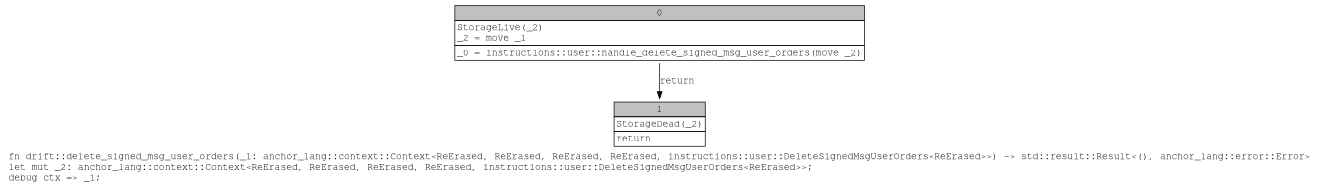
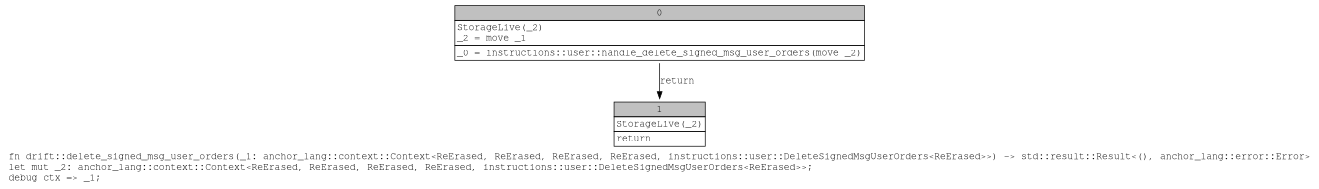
(660, 124) -> (660, 124)
